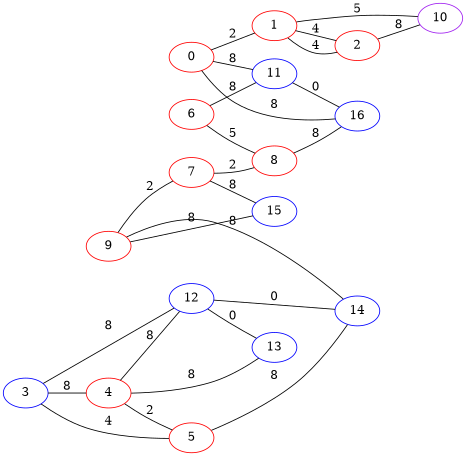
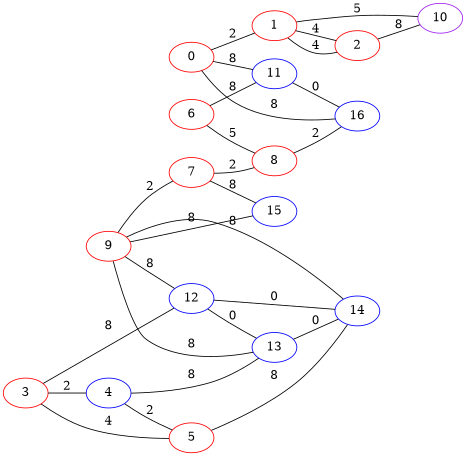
(316, 134) -> (316, 134)
none -> (316, 329)
(150, 346) -> (150, 273)
none -> (157, 346)
(67, 387) -> (67, 387)
(26, 393) -> (26, 393)
(109, 393) -> (109, 393)
